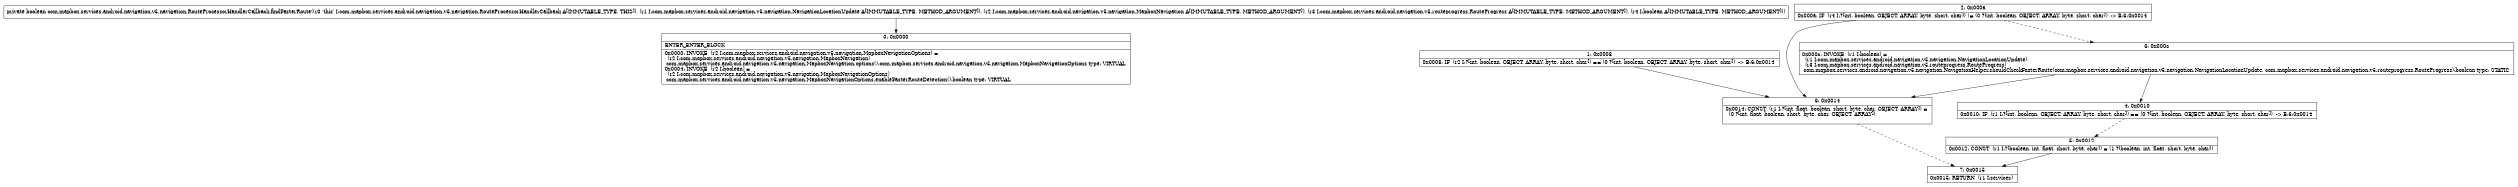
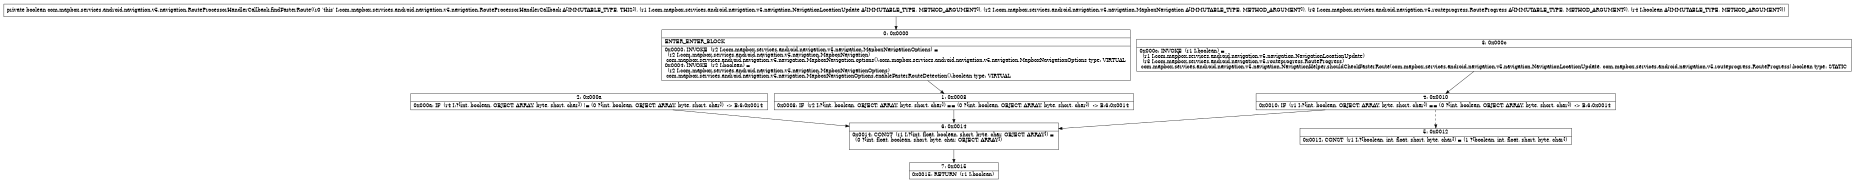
(2047, 31) -> none
none -> (934, 86)
(1985, 86) -> (1194, 119)
(1904, 144) -> (954, 155)
(2029, 159) -> none
(1972, 178) -> (954, 175)
